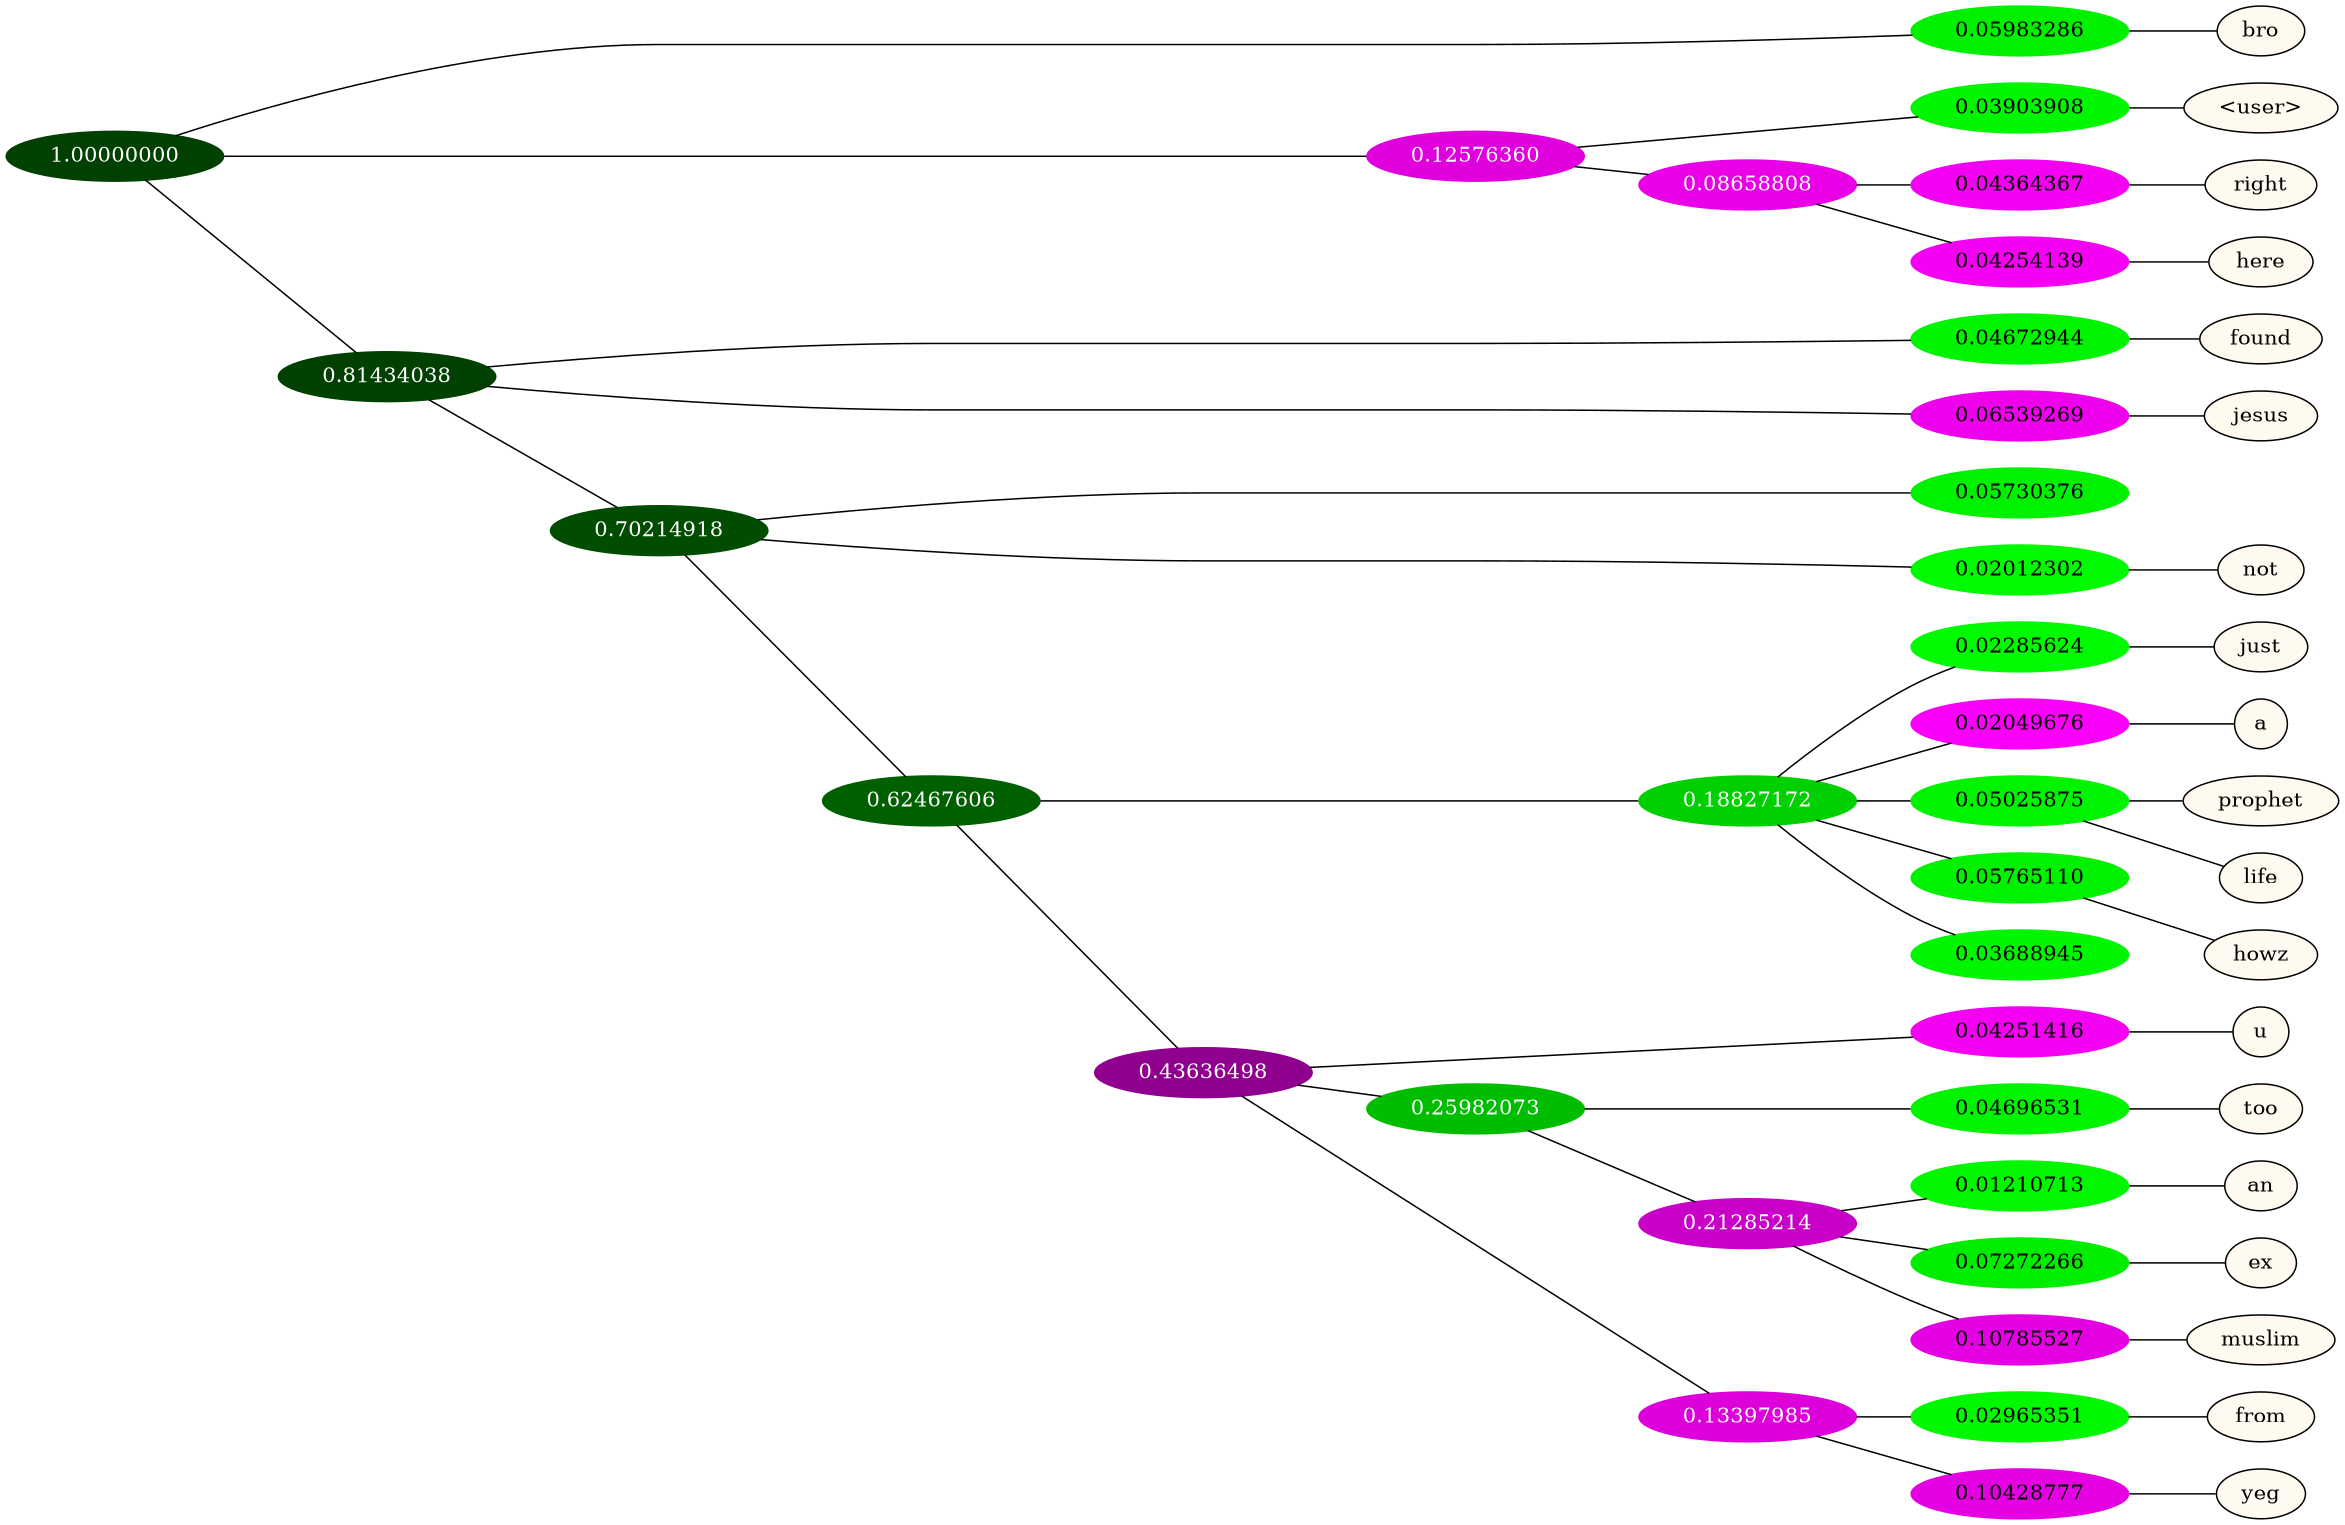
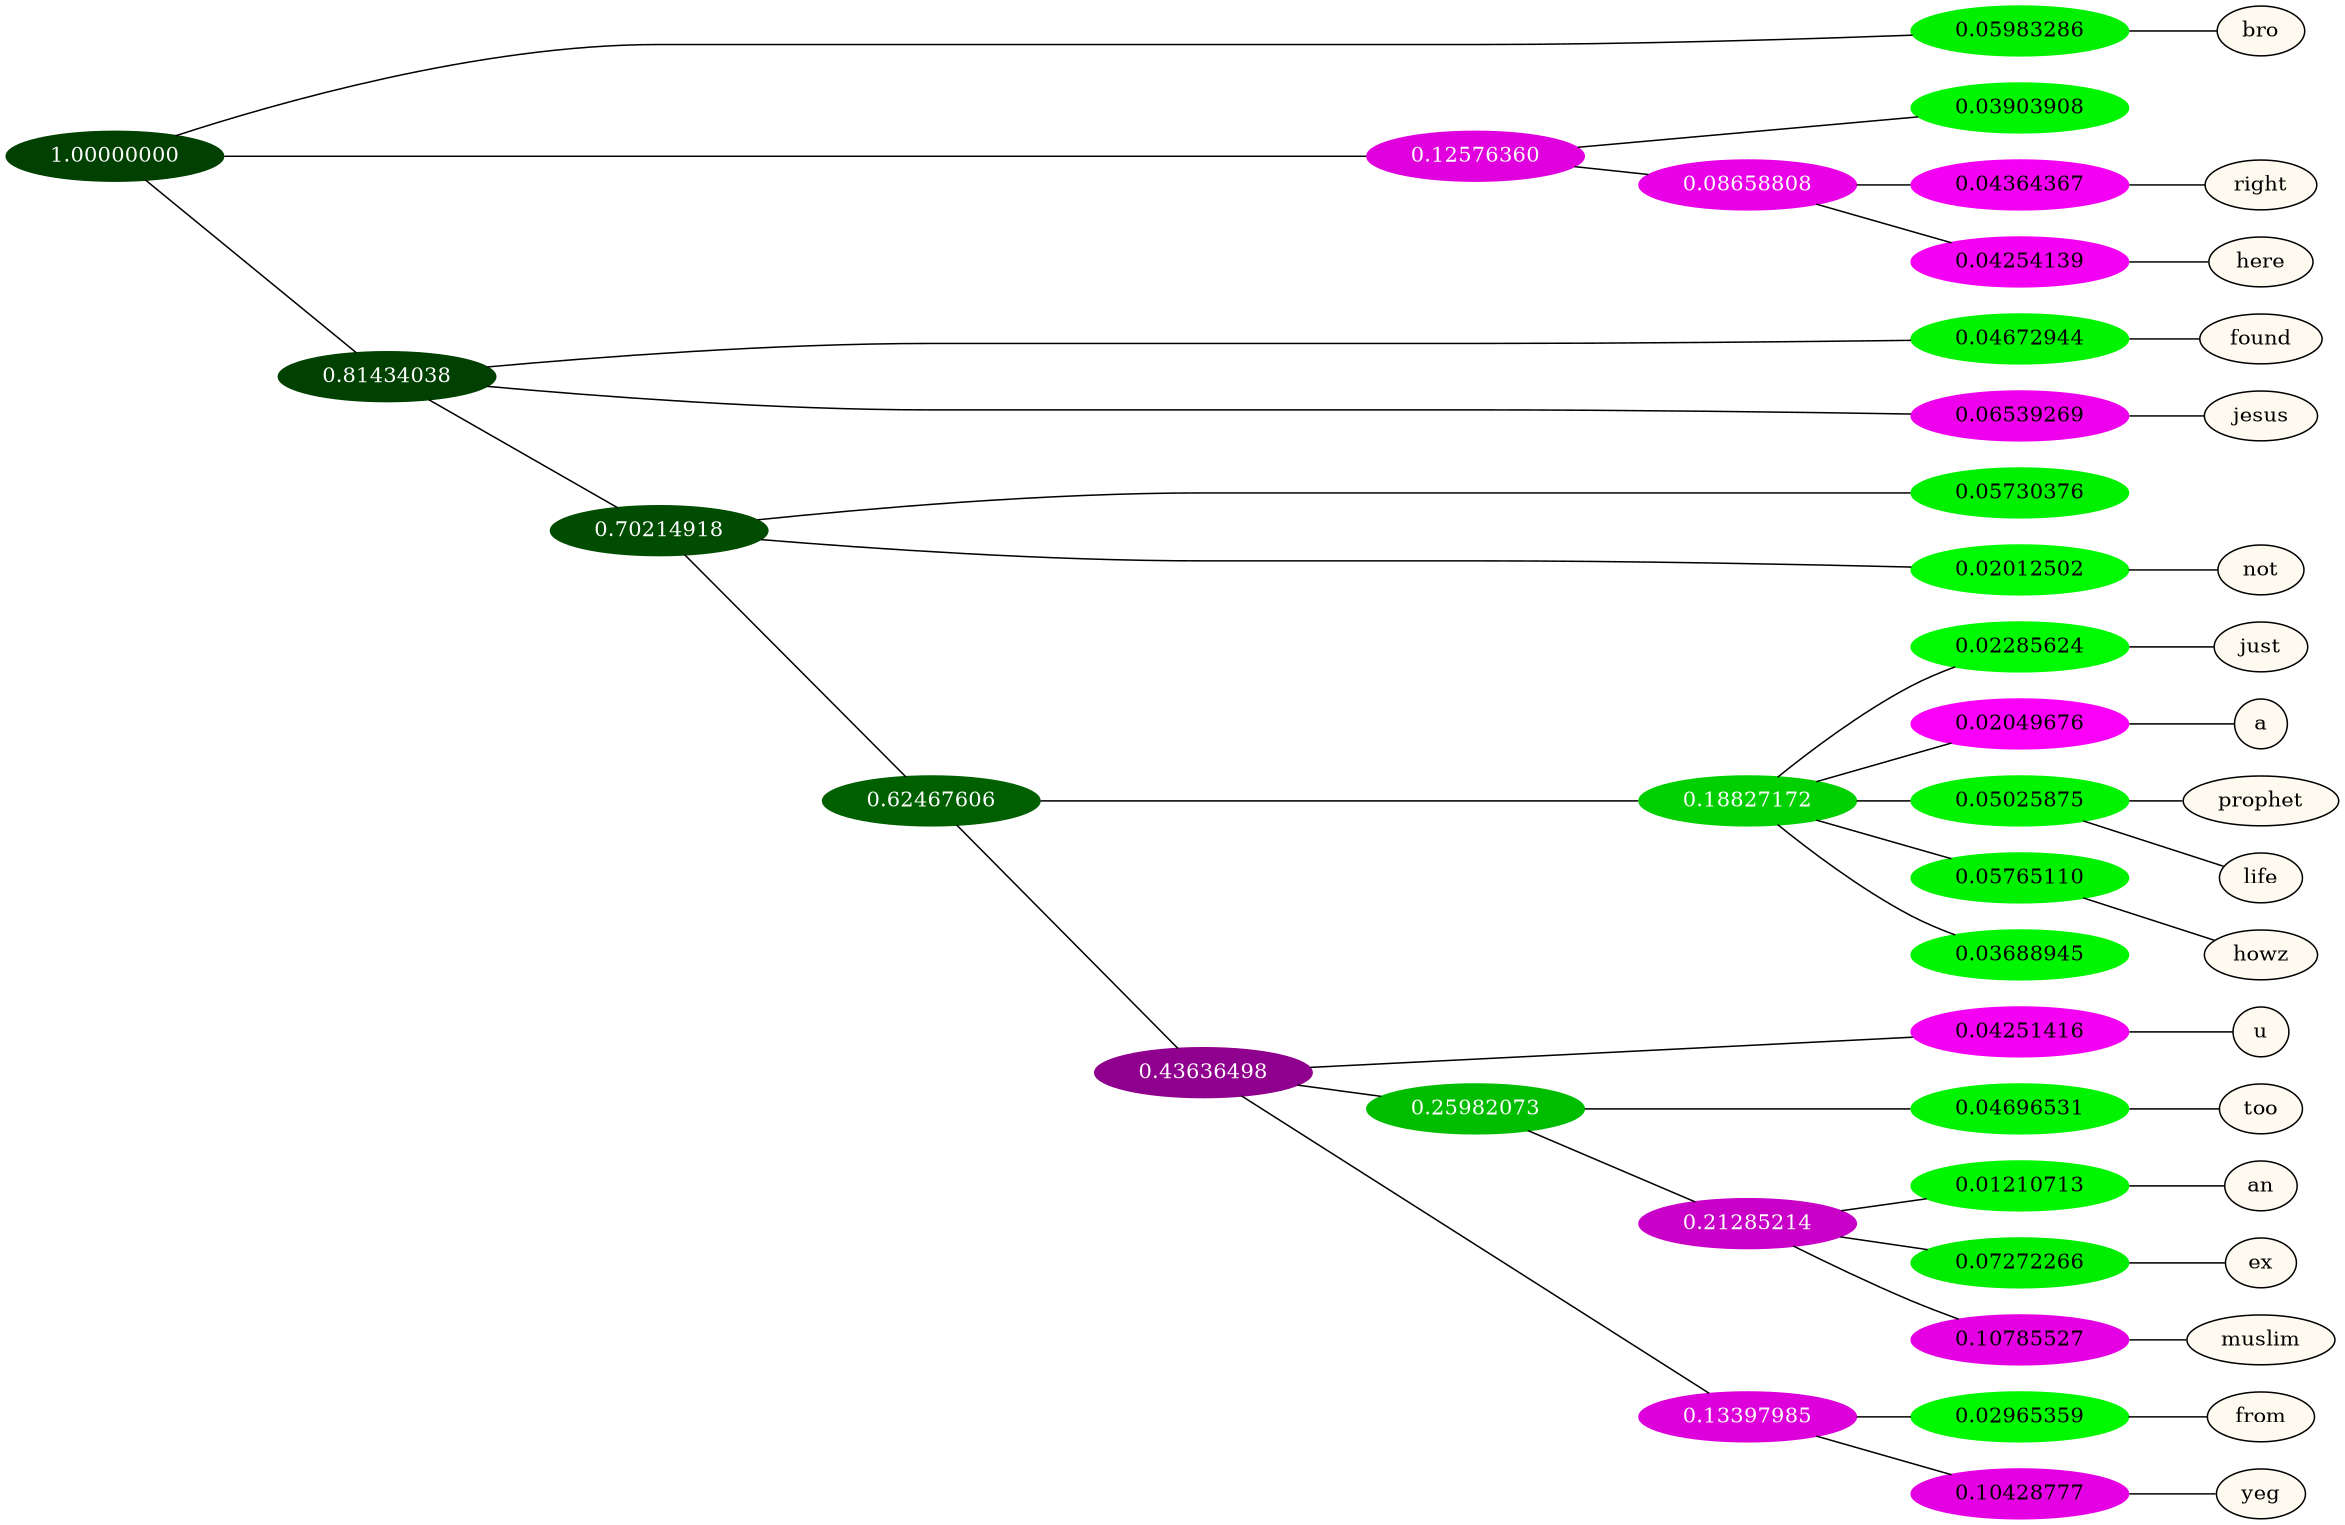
(2261, 108) -> none
(2020, 570) -> (2020, 570)
(2020, 1417) -> (2020, 1417)
